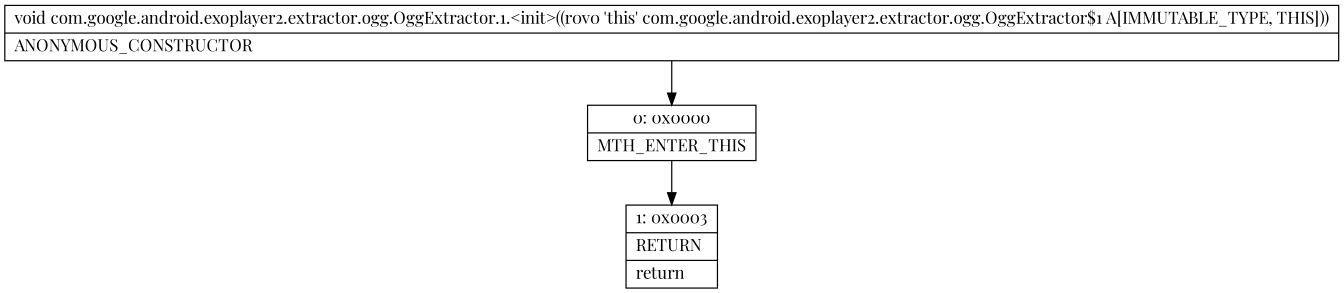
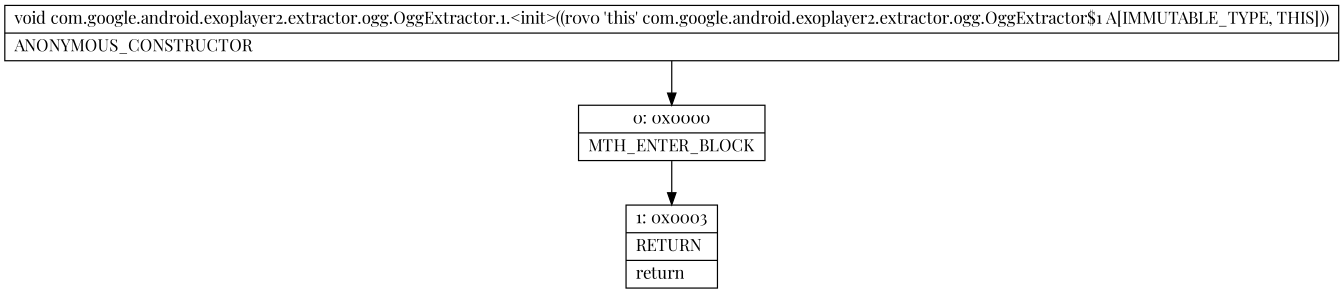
(672, 146) -> (672, 146)
